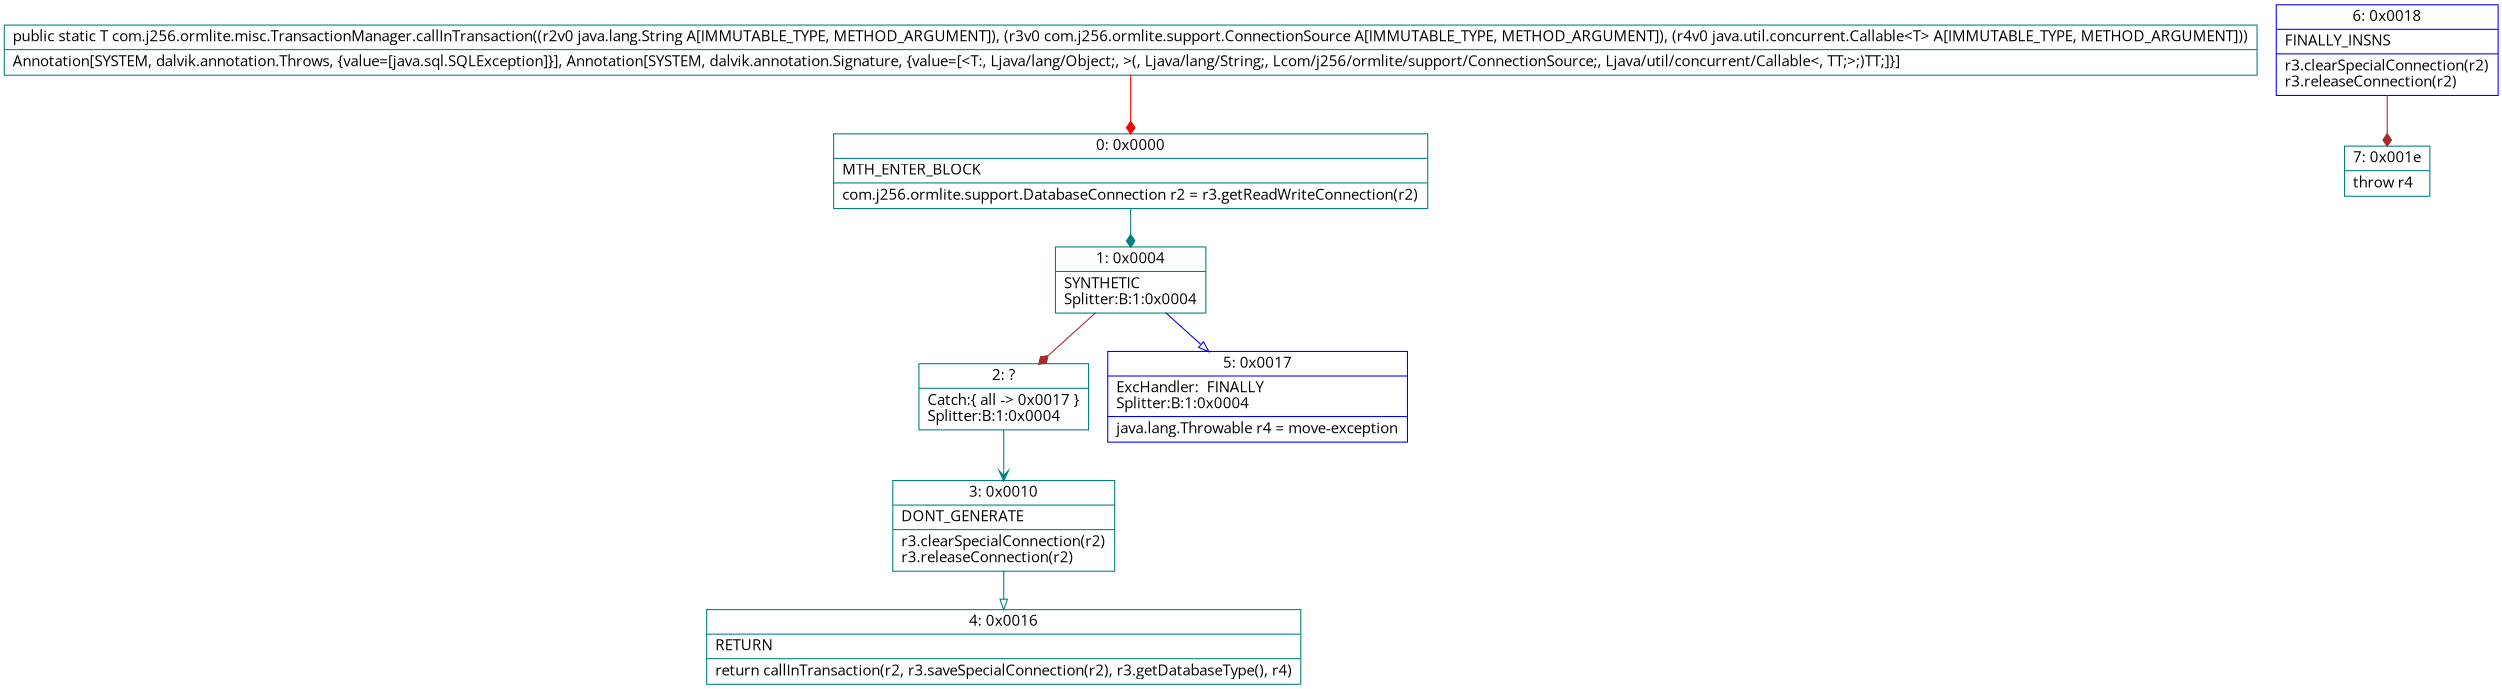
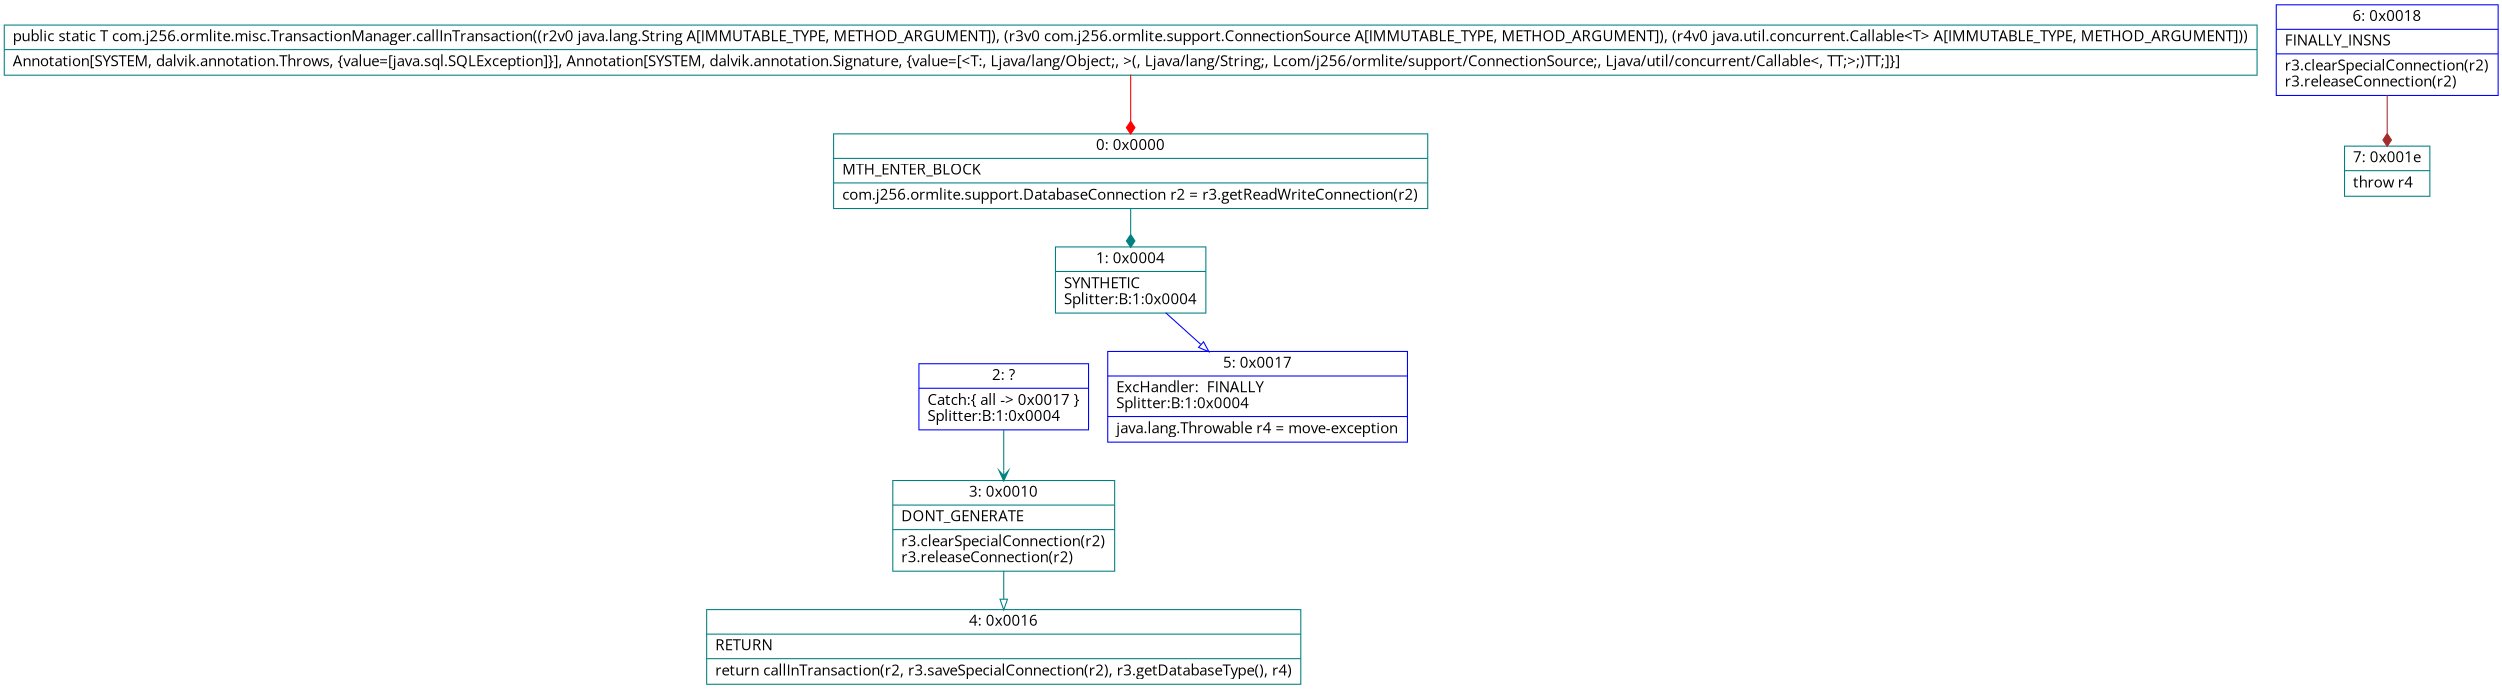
(1072, 334) -> none
(1004, 397) -> (1004, 397)
